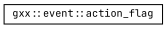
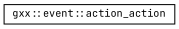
(83, 14) -> (89, 14)
